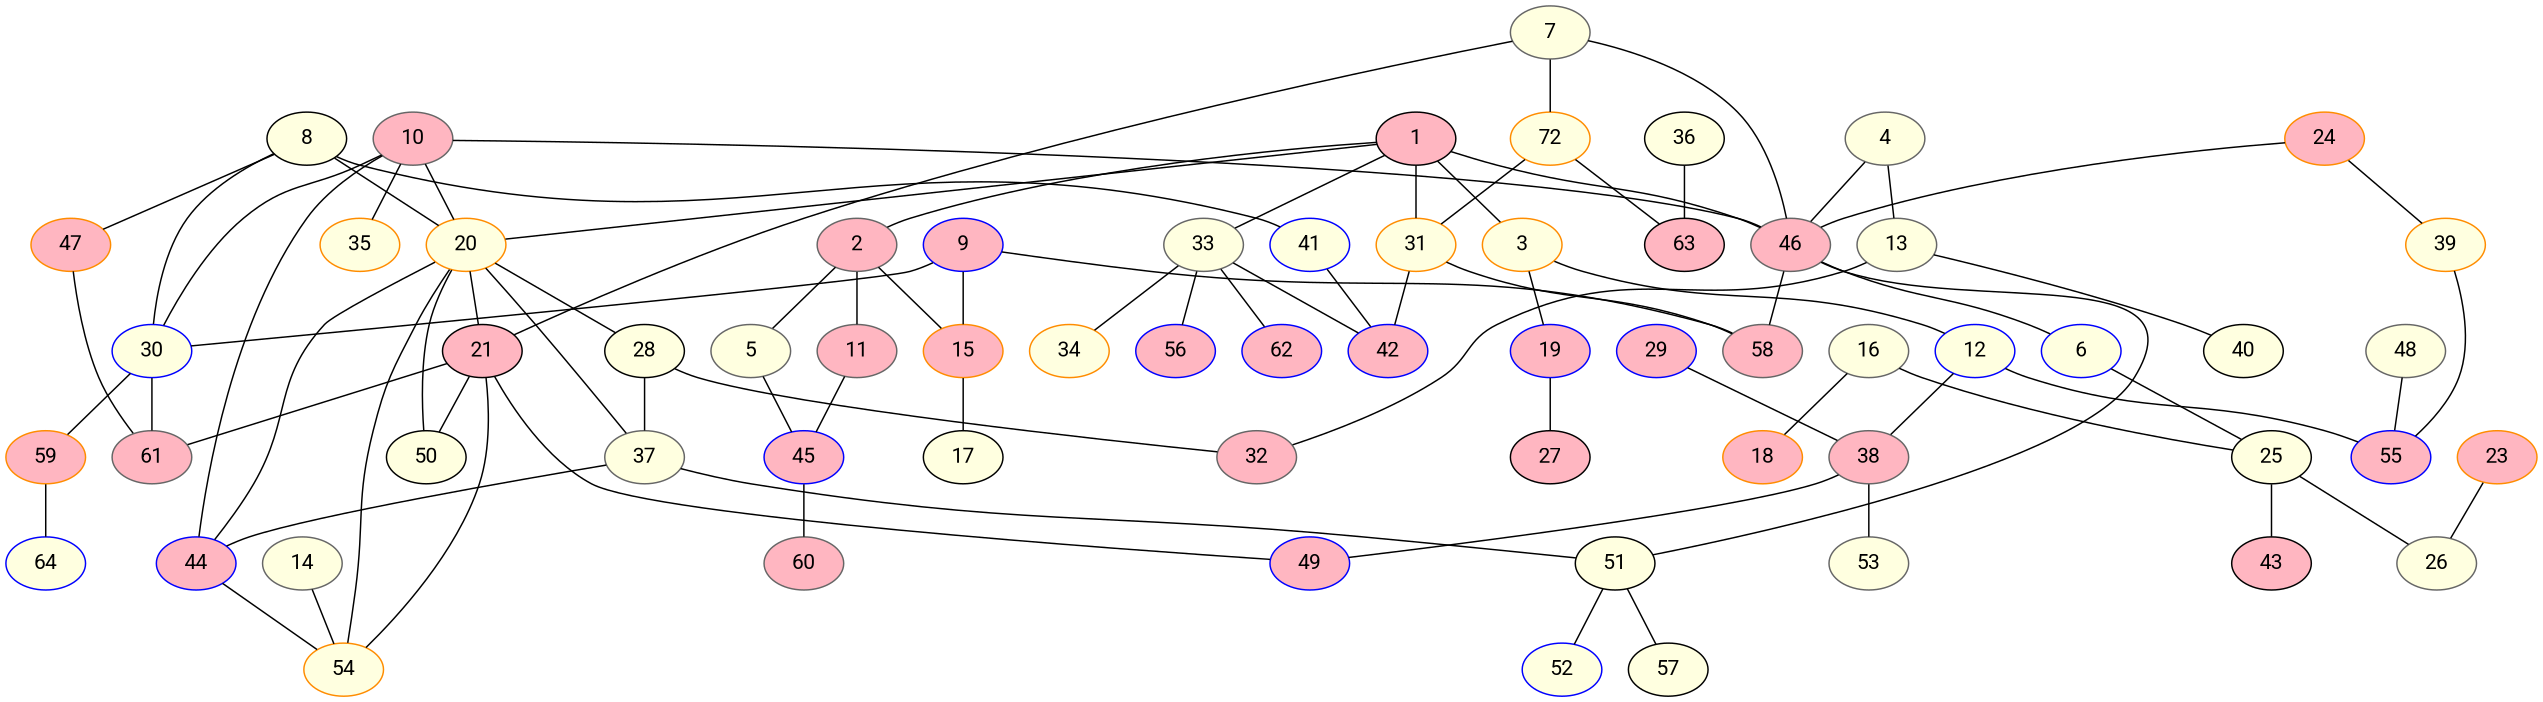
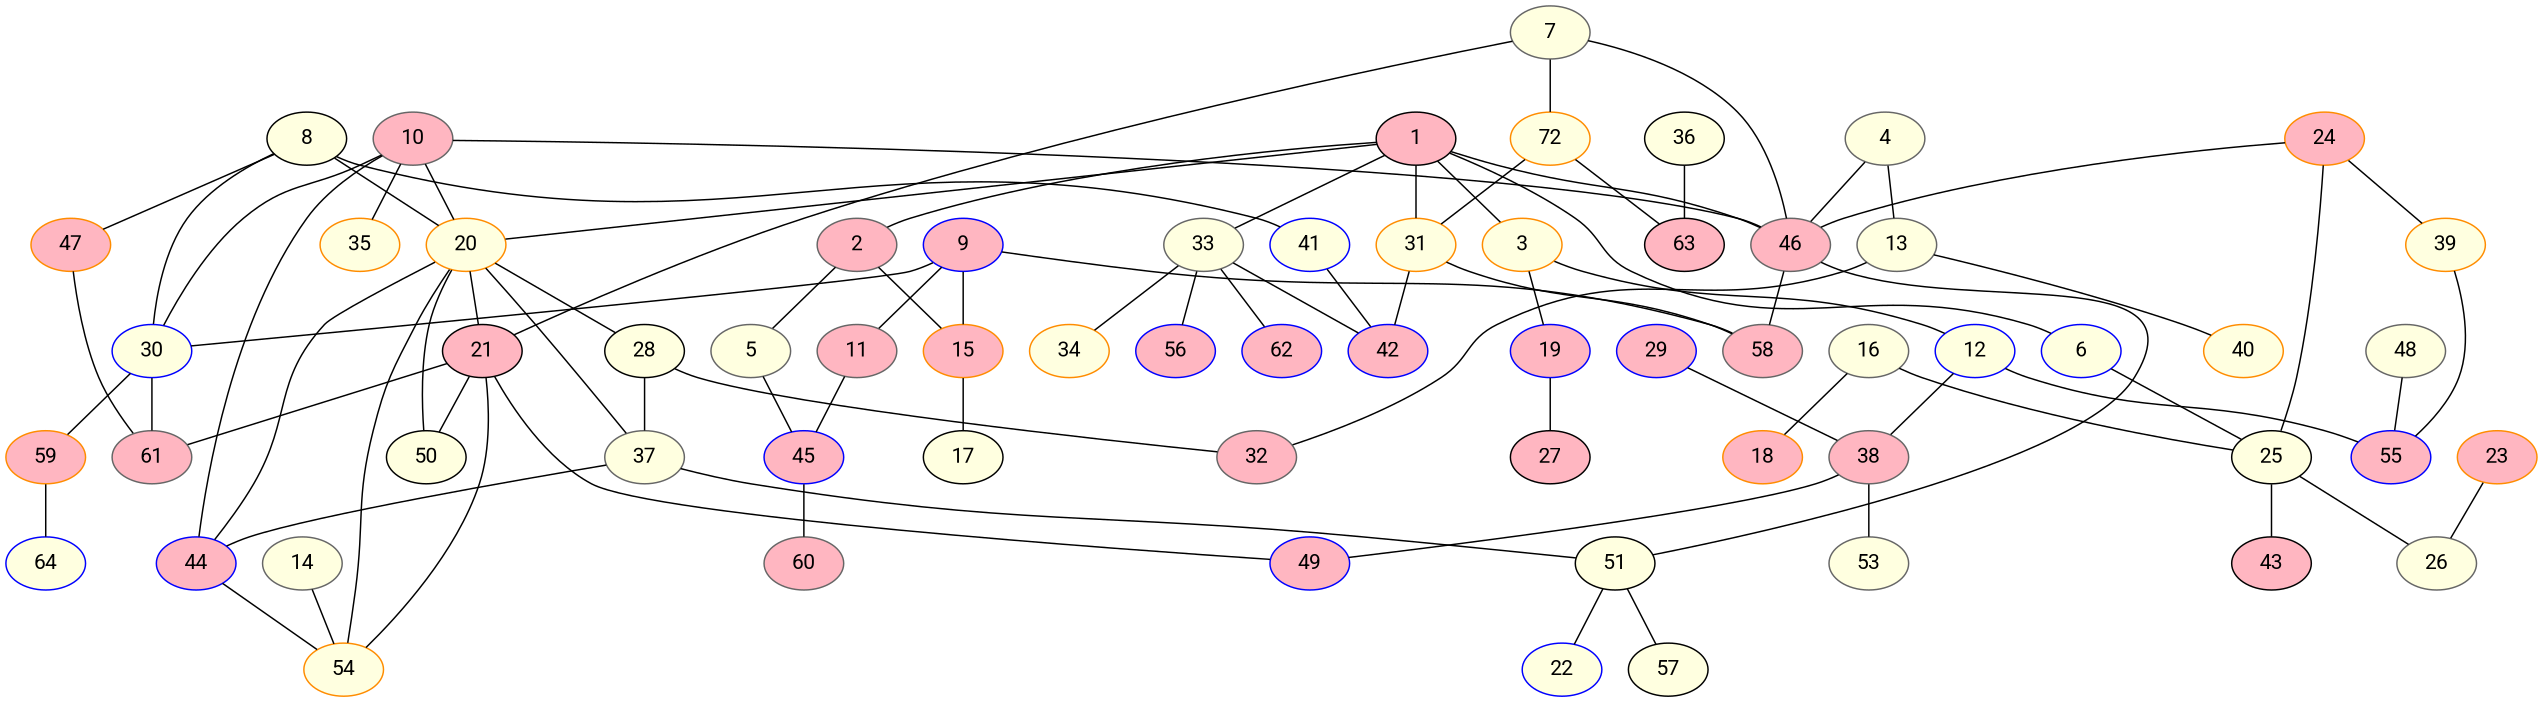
(857, 298) -> (917, 292)
(1936, 298) -> (1747, 306)
none -> (2310, 299)
(2243, 351) -> (2243, 351)
(1562, 670) -> (1562, 670)
